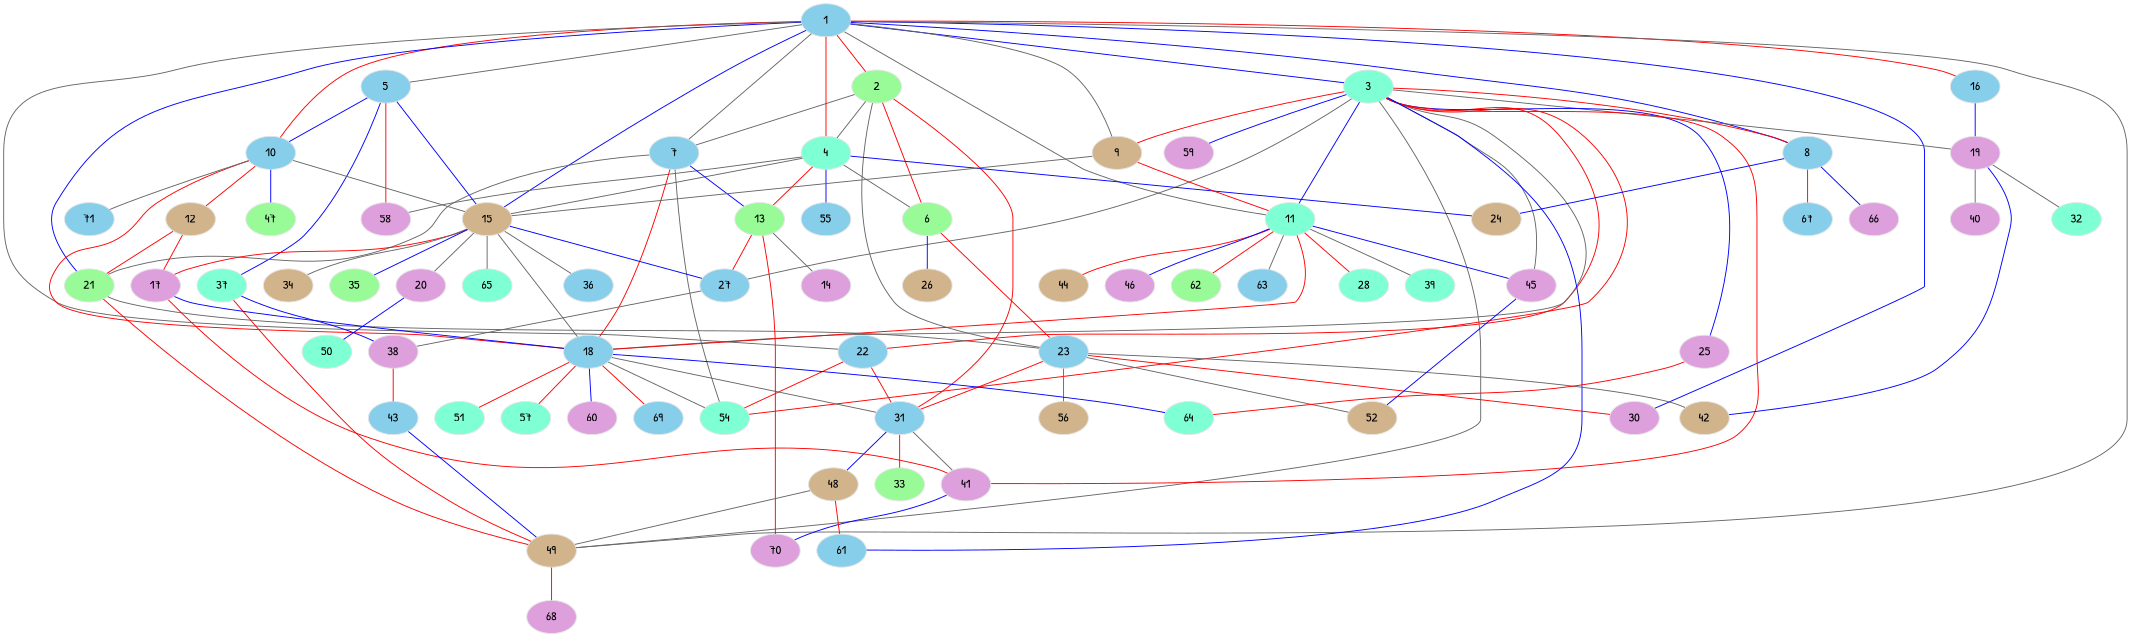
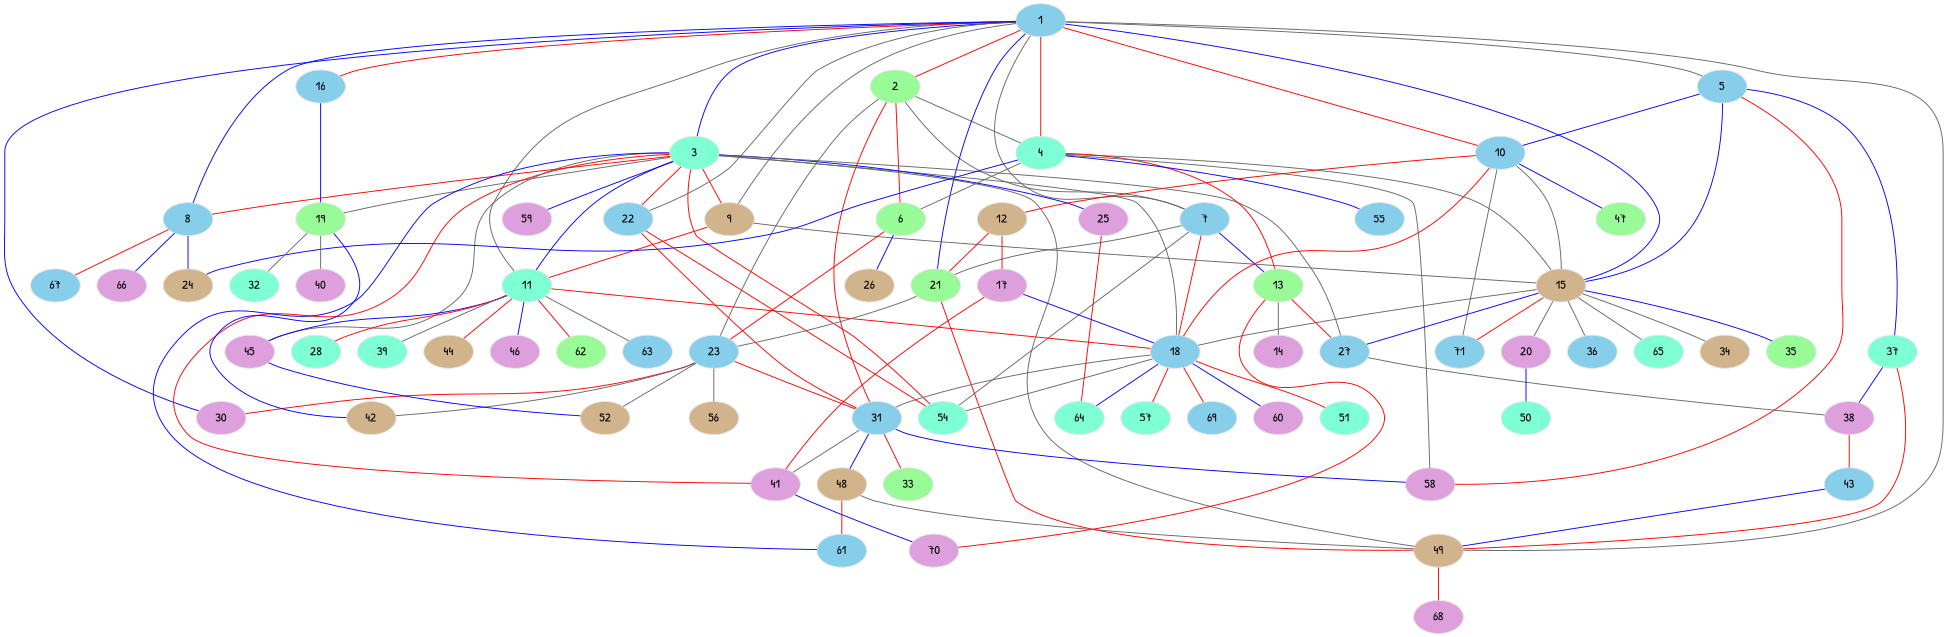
(1975, 153) -> (321, 219)
(321, 251) -> (1510, 319)
none -> (1149, 466)
